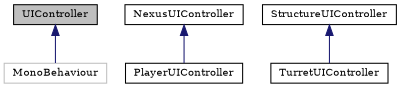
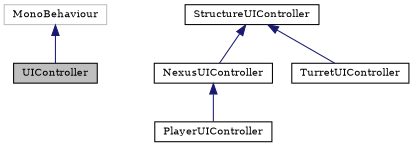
none -> (230, 48)
(55, 49) -> (55, 49)
